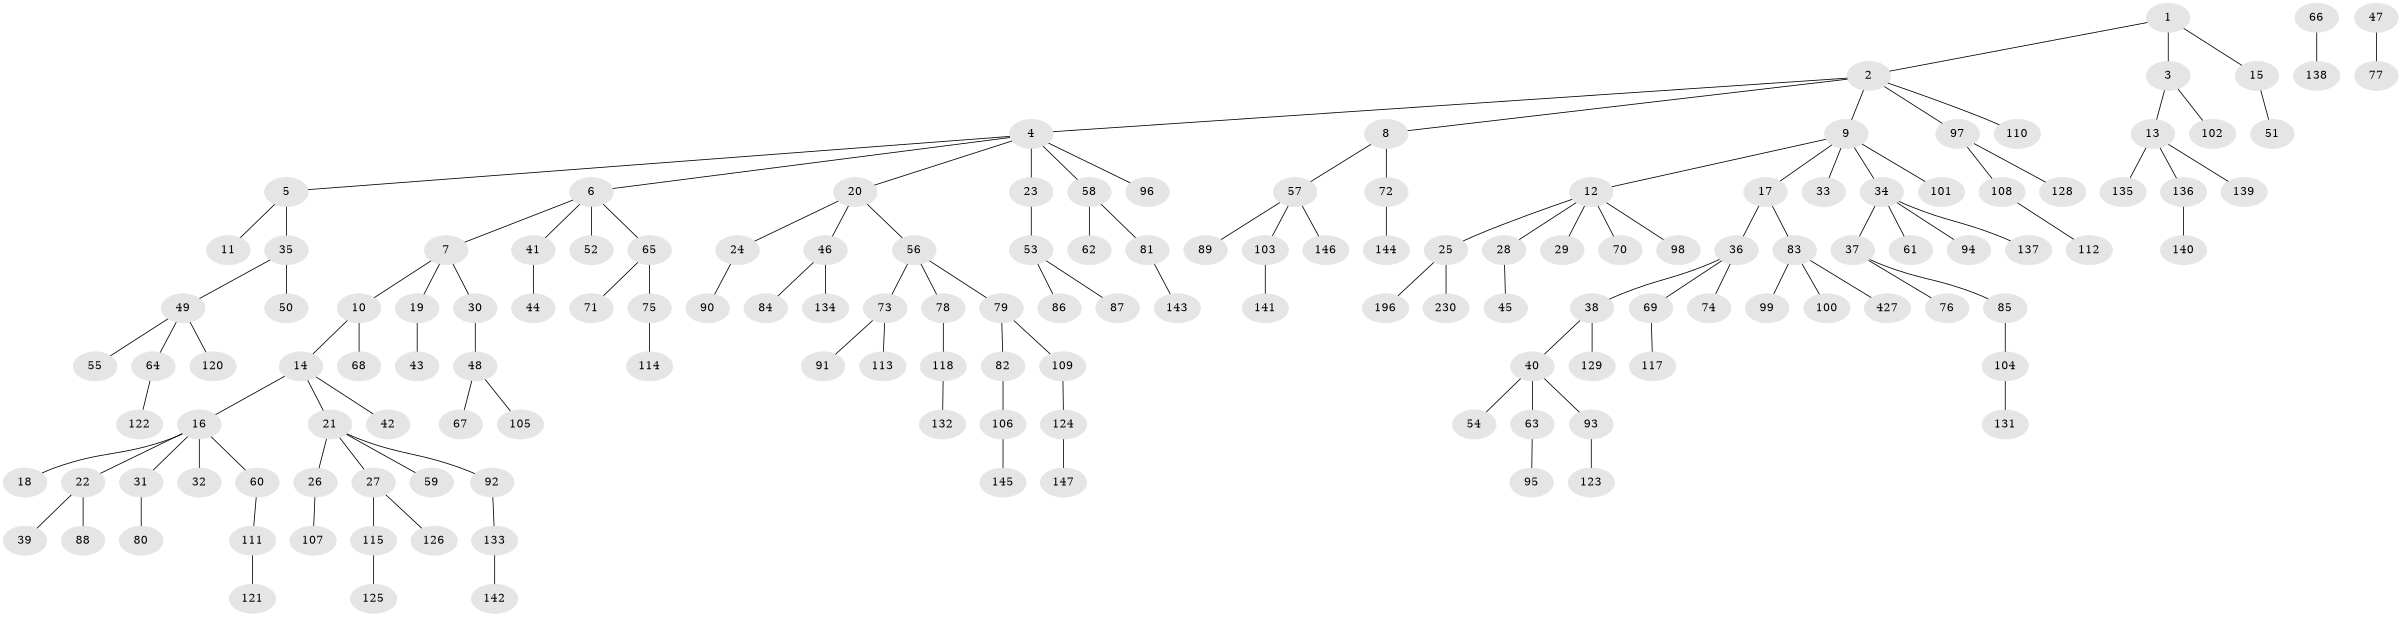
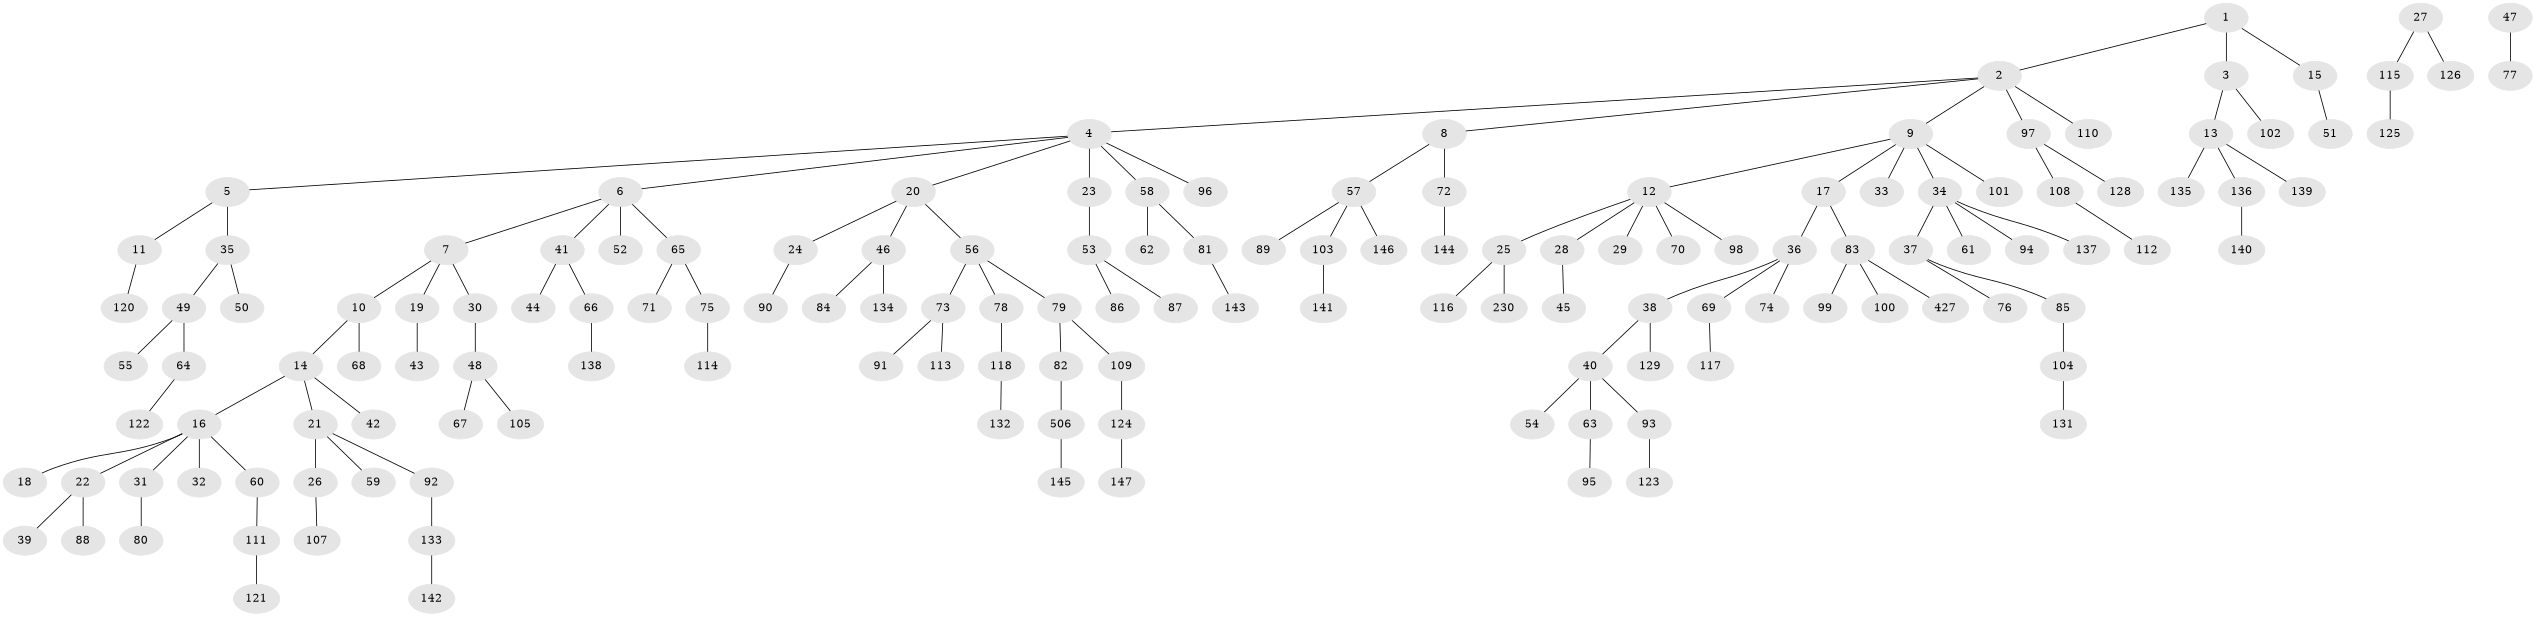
none -> (577, 279)
(1386, 308) -> (1444, 308)
(198, 337) -> (132, 279)
(1003, 424) -> (1061, 424)
(352, 454) -> none
